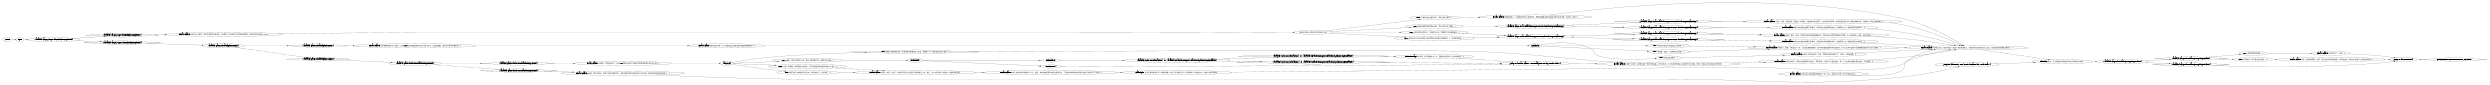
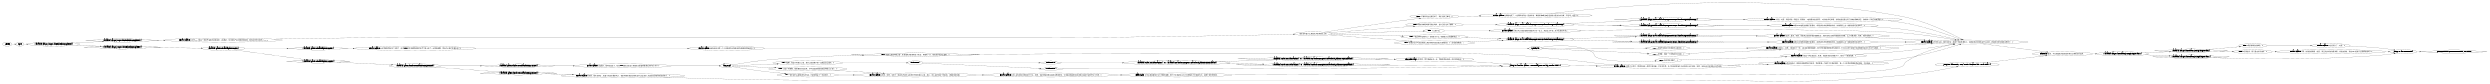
none -> (1434, 31)
